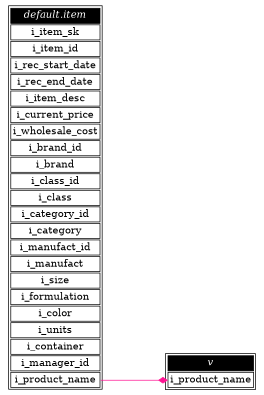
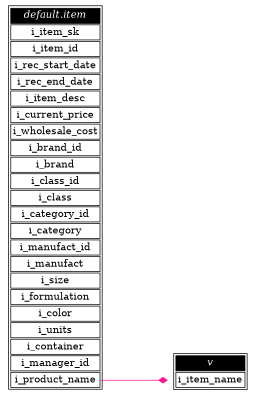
(211, 380) -> (210, 380)
